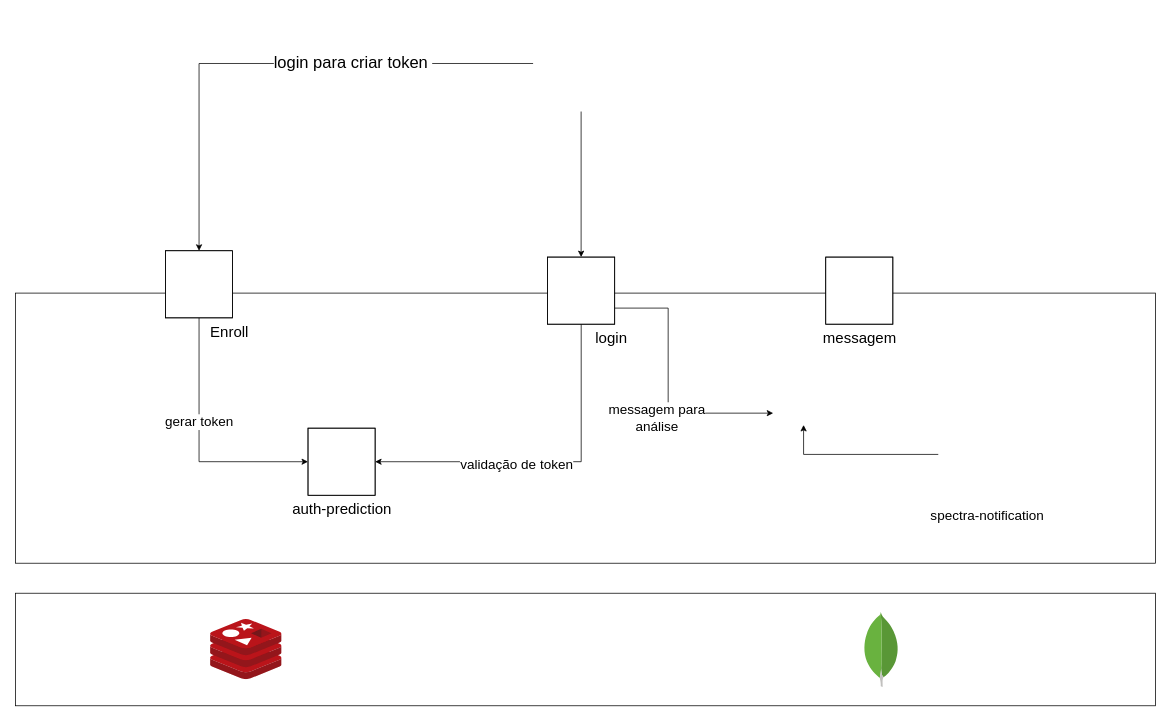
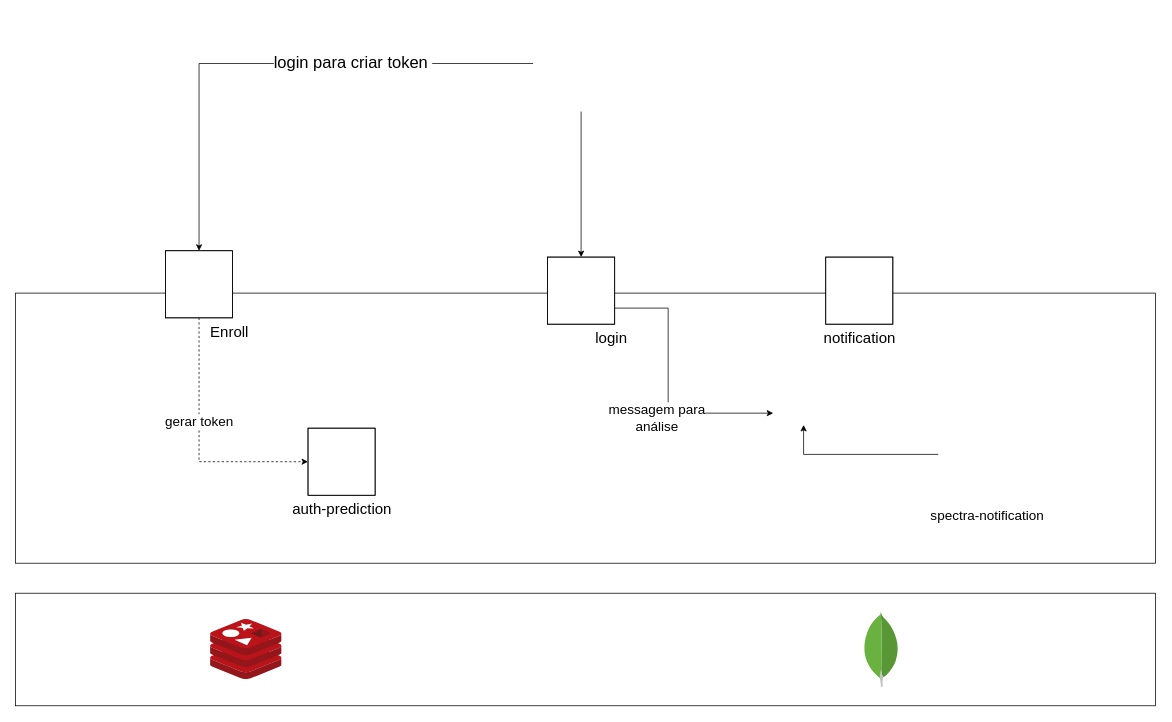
(860, 338) -> (860, 338)
(236, 461) -> (236, 461)
(549, 461) -> none
